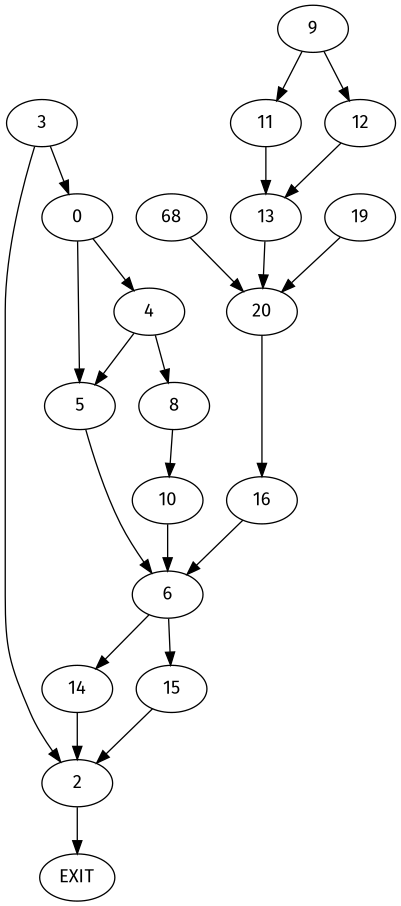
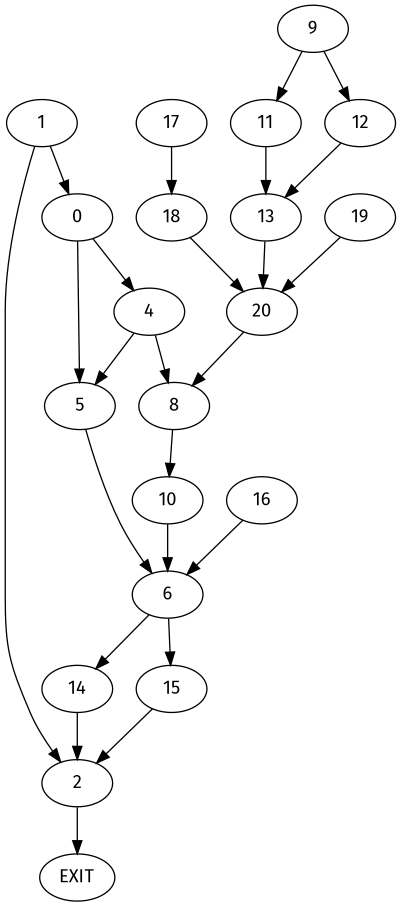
(42, 123) -> (42, 123)
none -> (172, 123)
(172, 217) -> (172, 217)
(262, 399) -> (223, 354)
